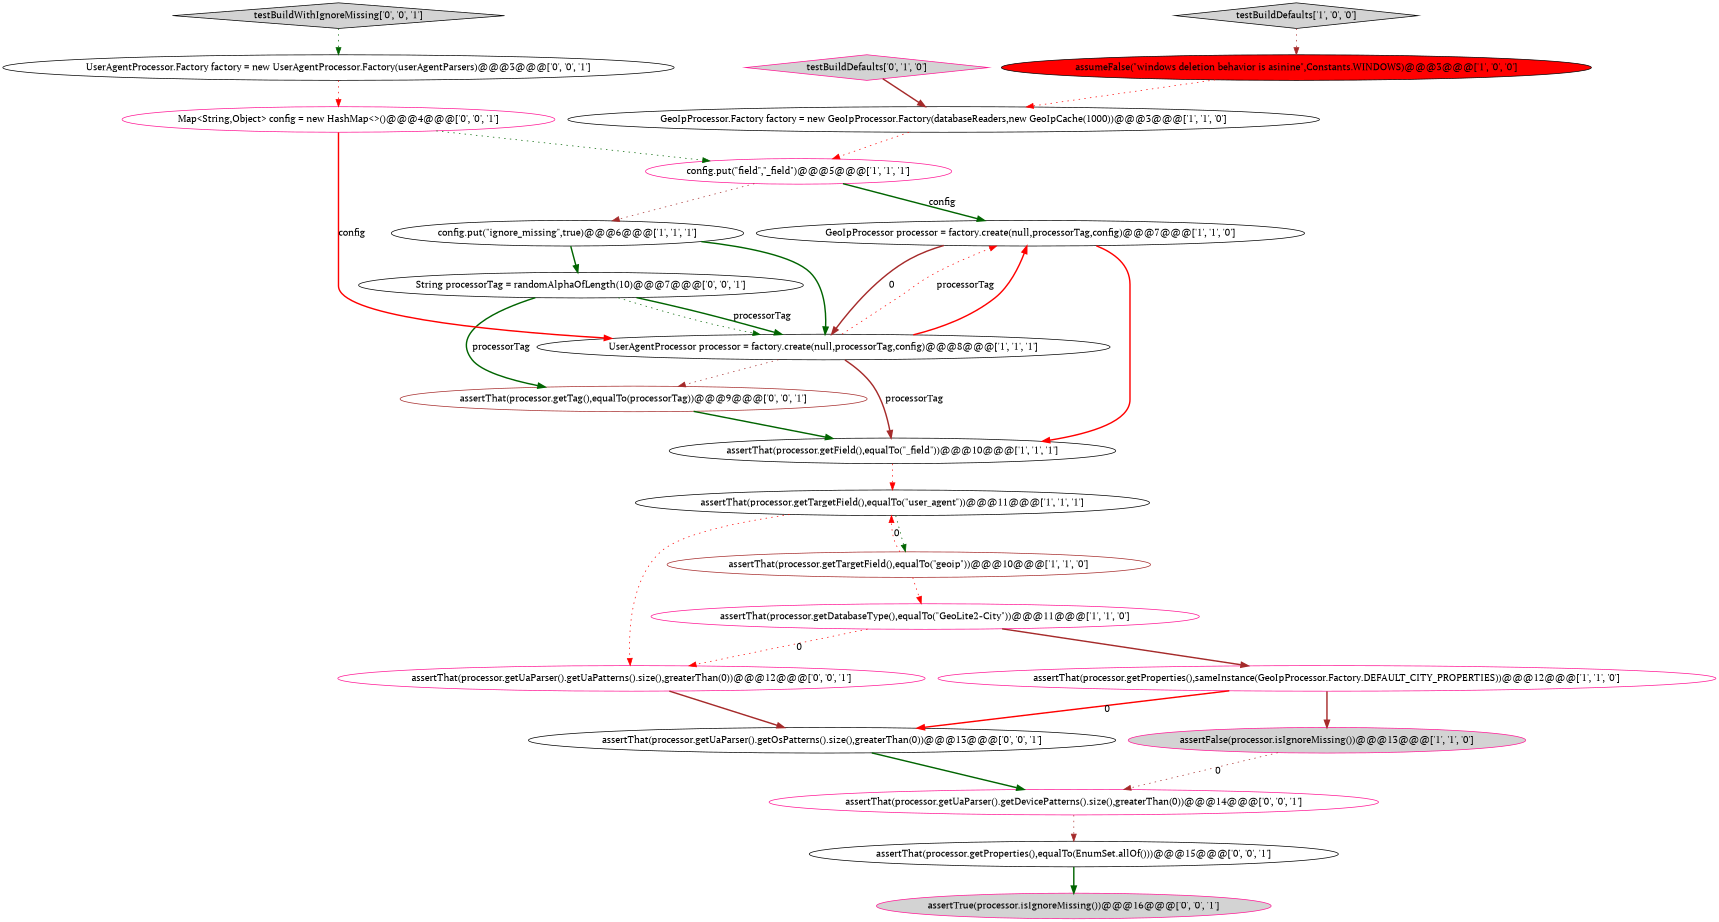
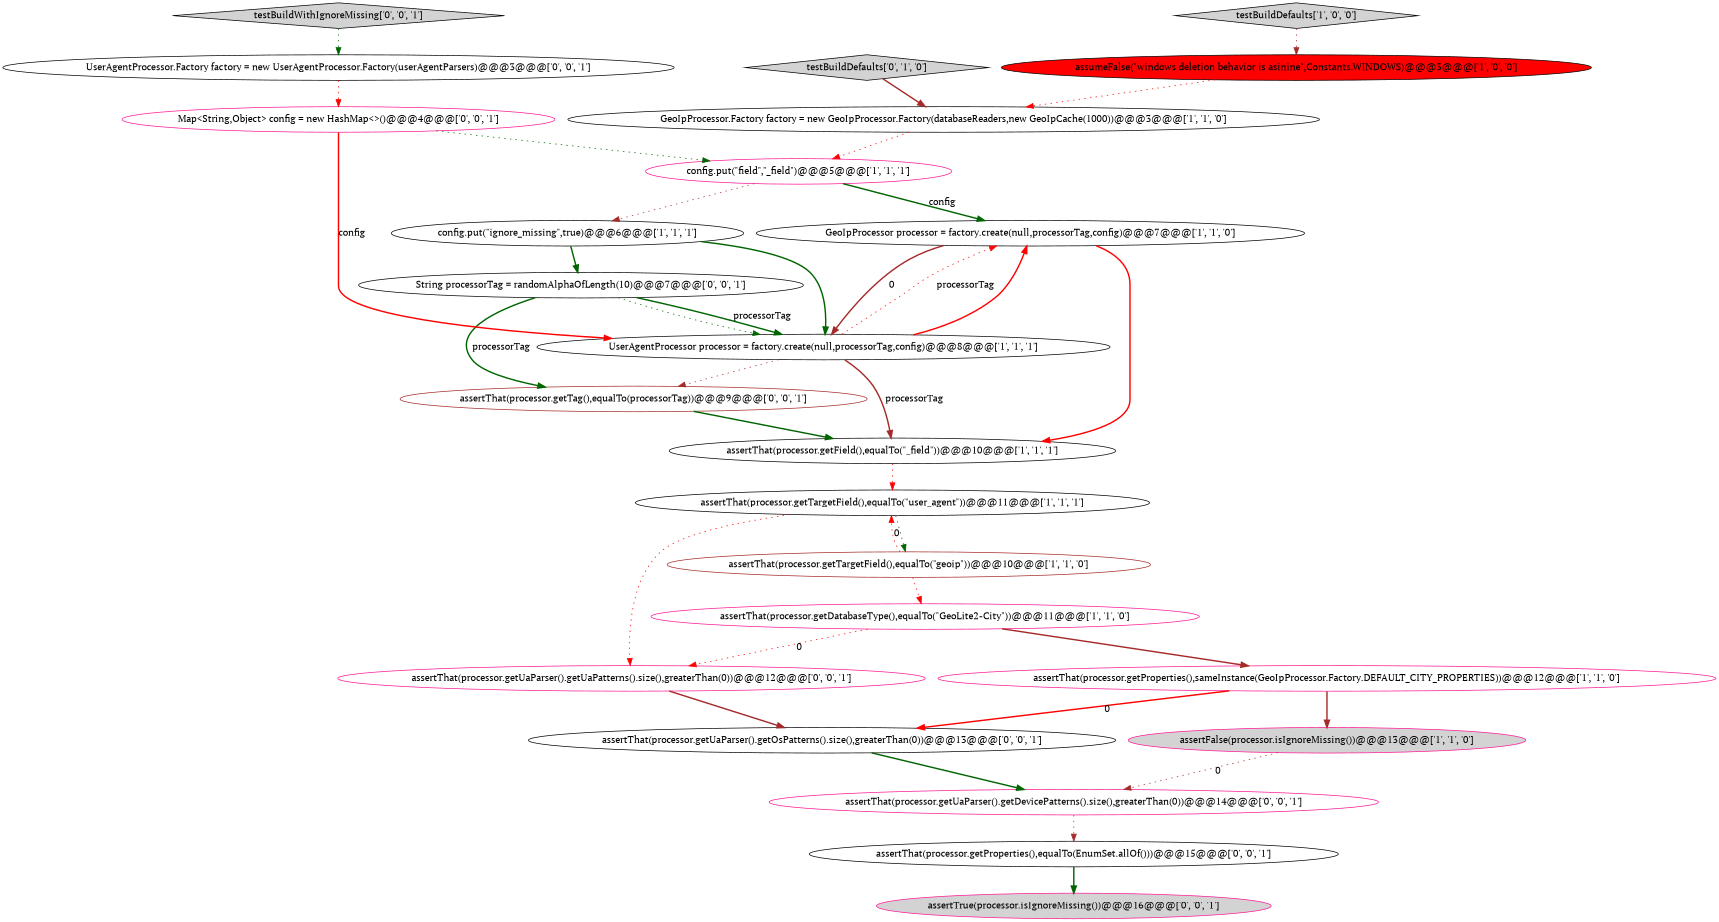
(867, 68) -> (867, 68)
